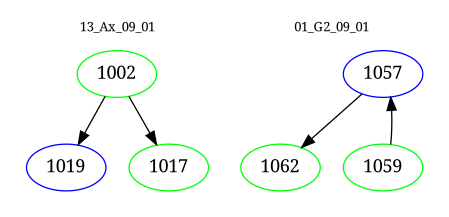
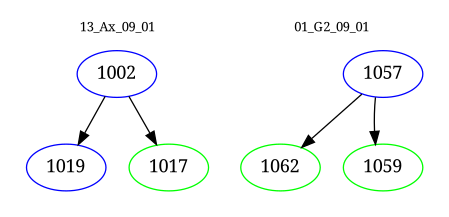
(117, 74) -> (117, 74)
(392, 128) -> (374, 114)
